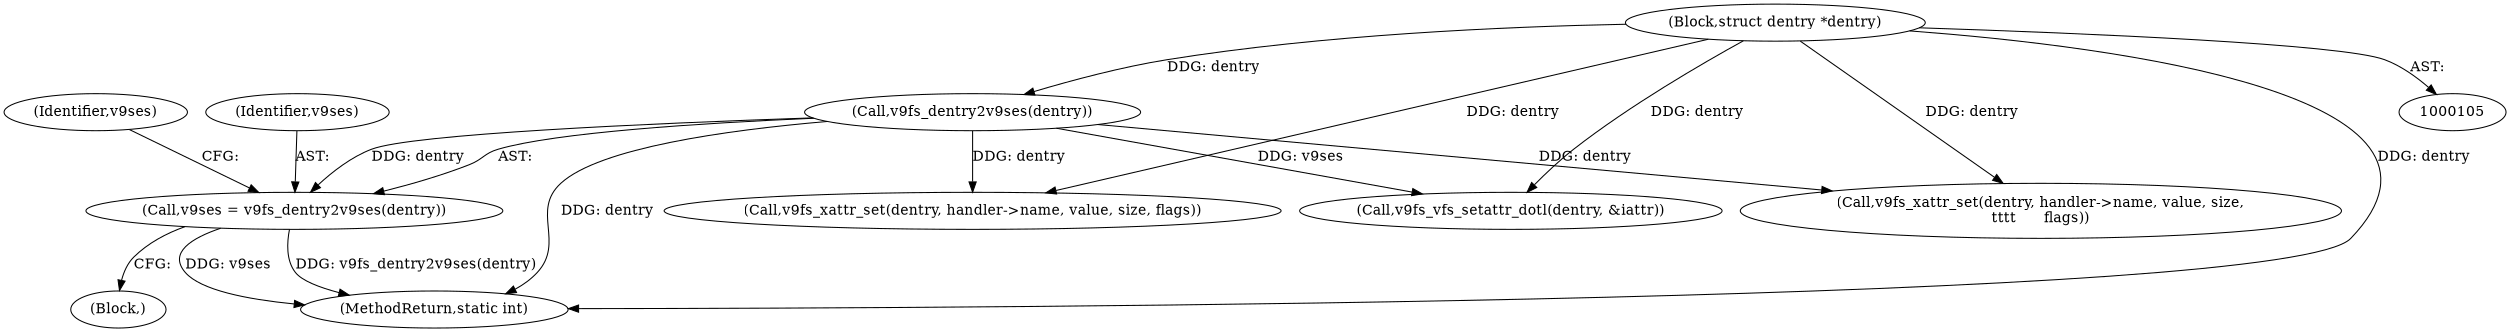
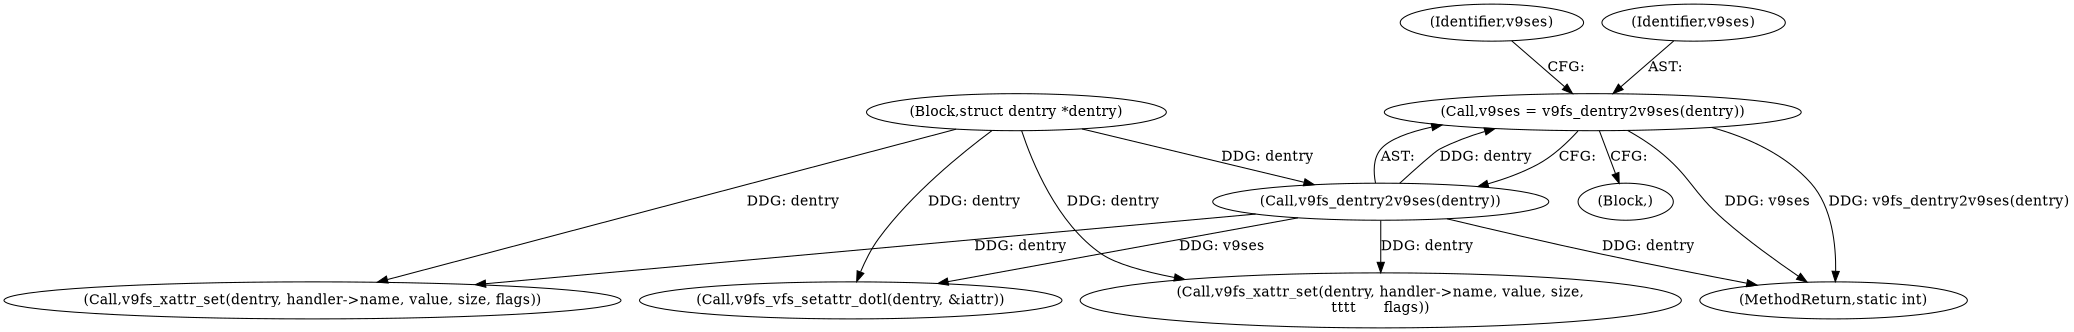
(2453, 112) -> none
none -> (1537, 165)
(1758, 292) -> none
